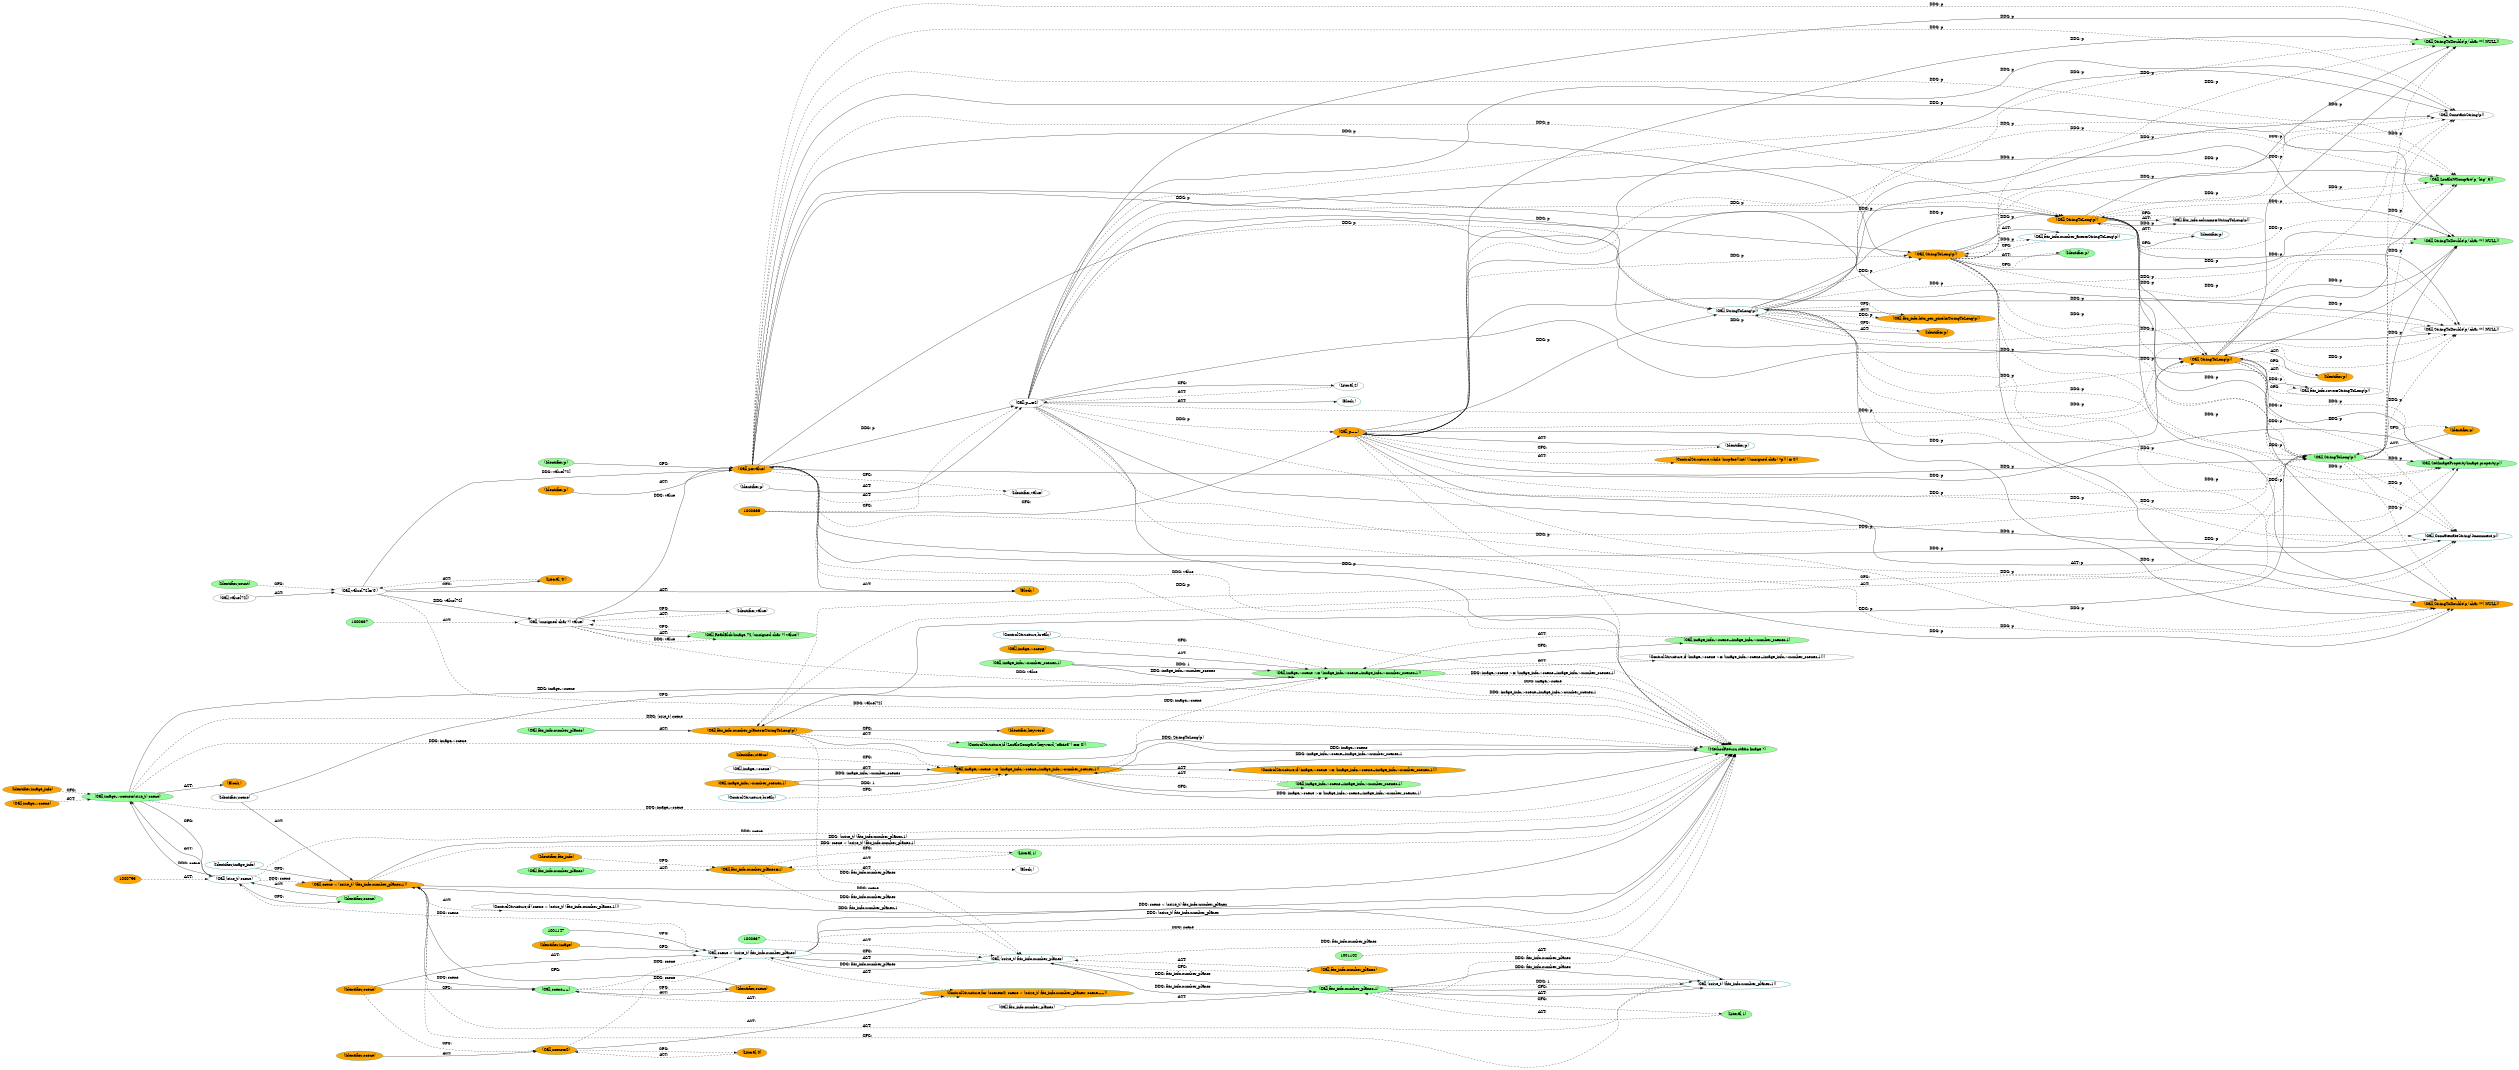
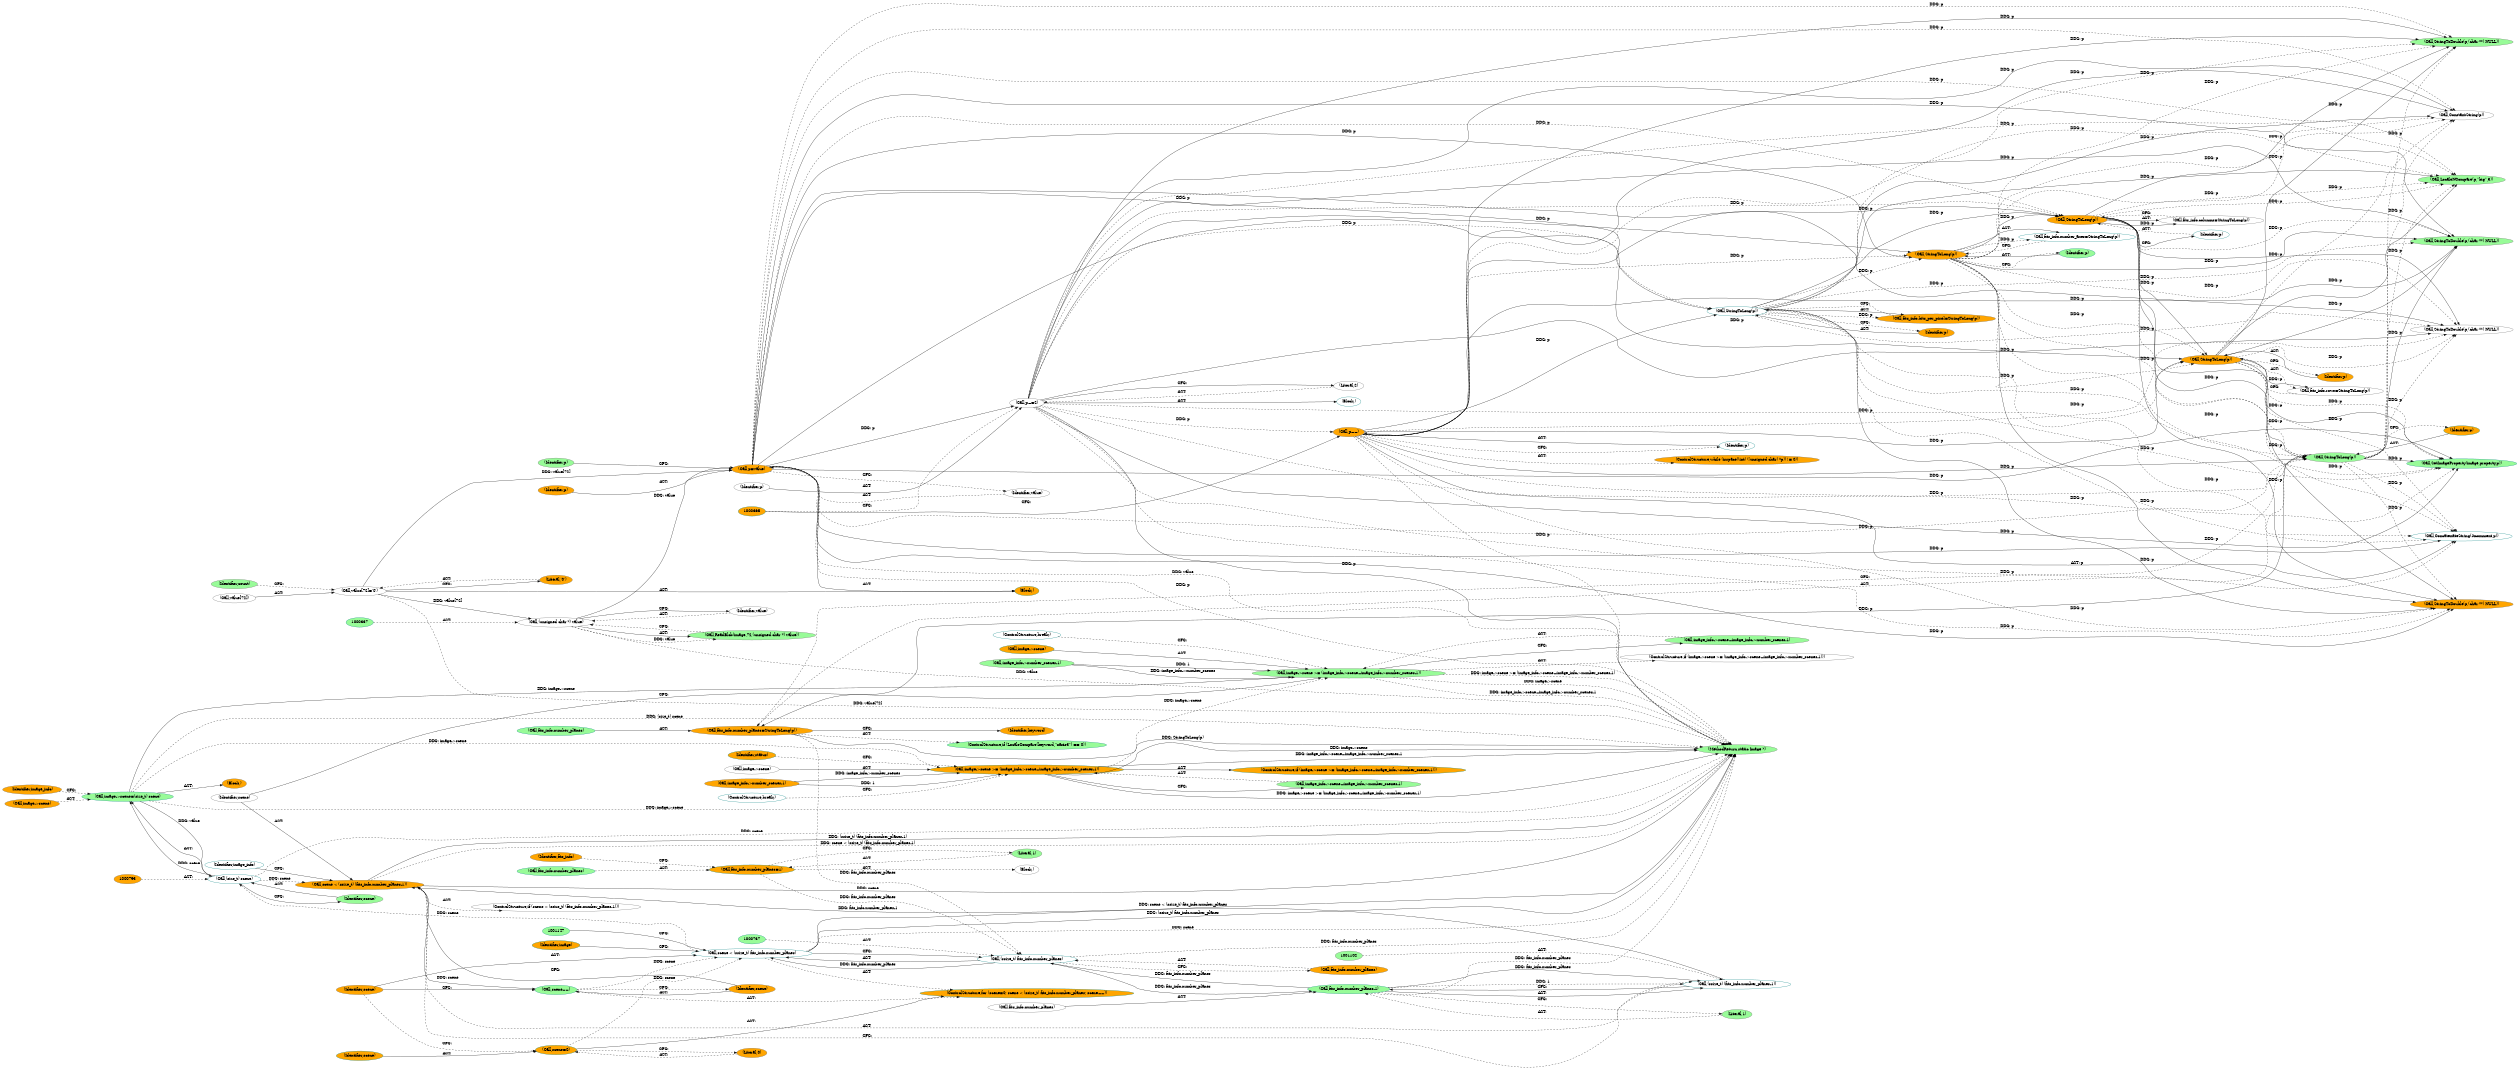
(189, 821) -> (189, 821)
(752, 939) -> (752, 939)
